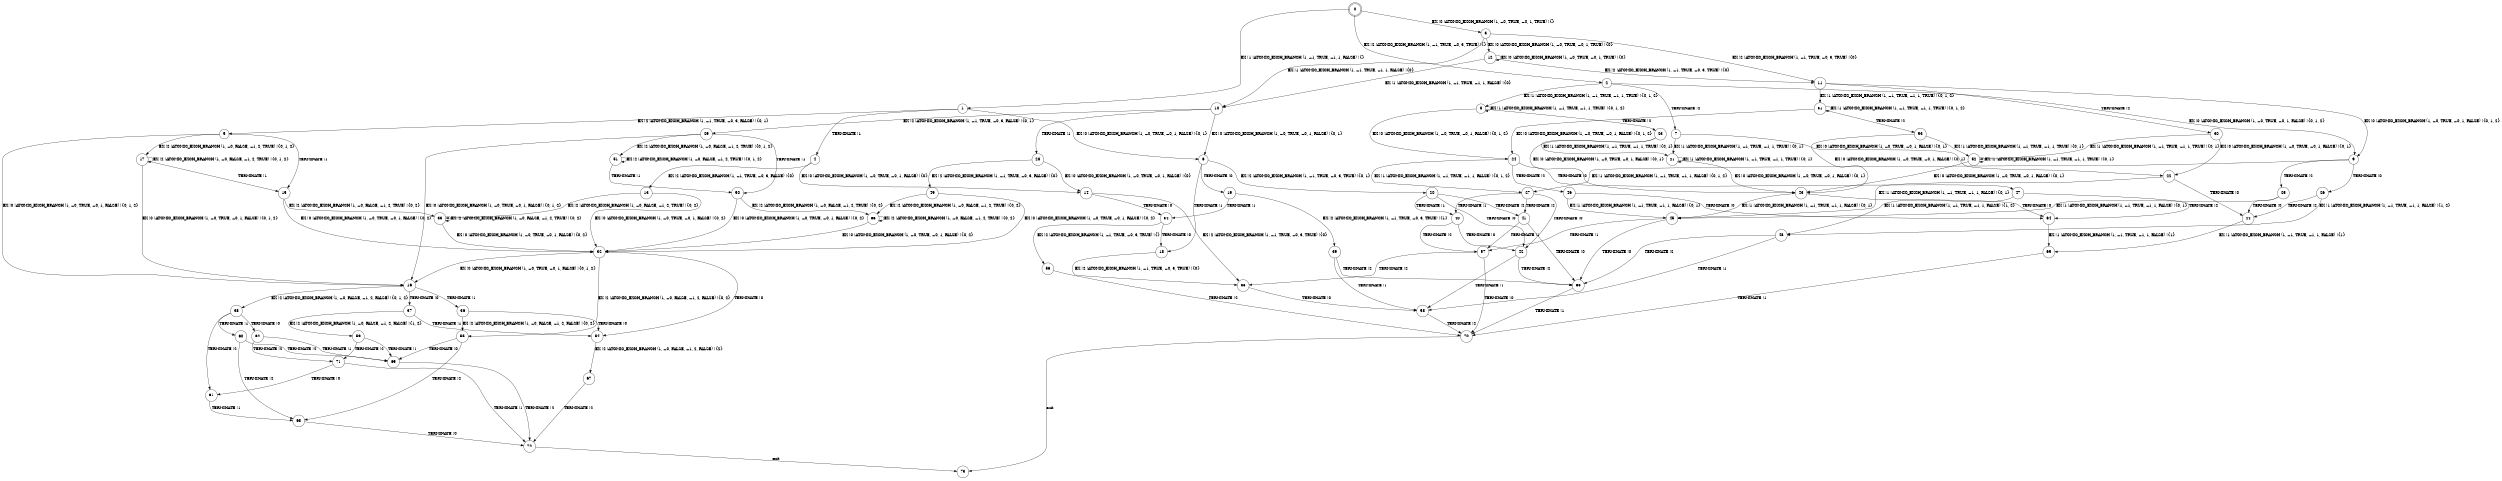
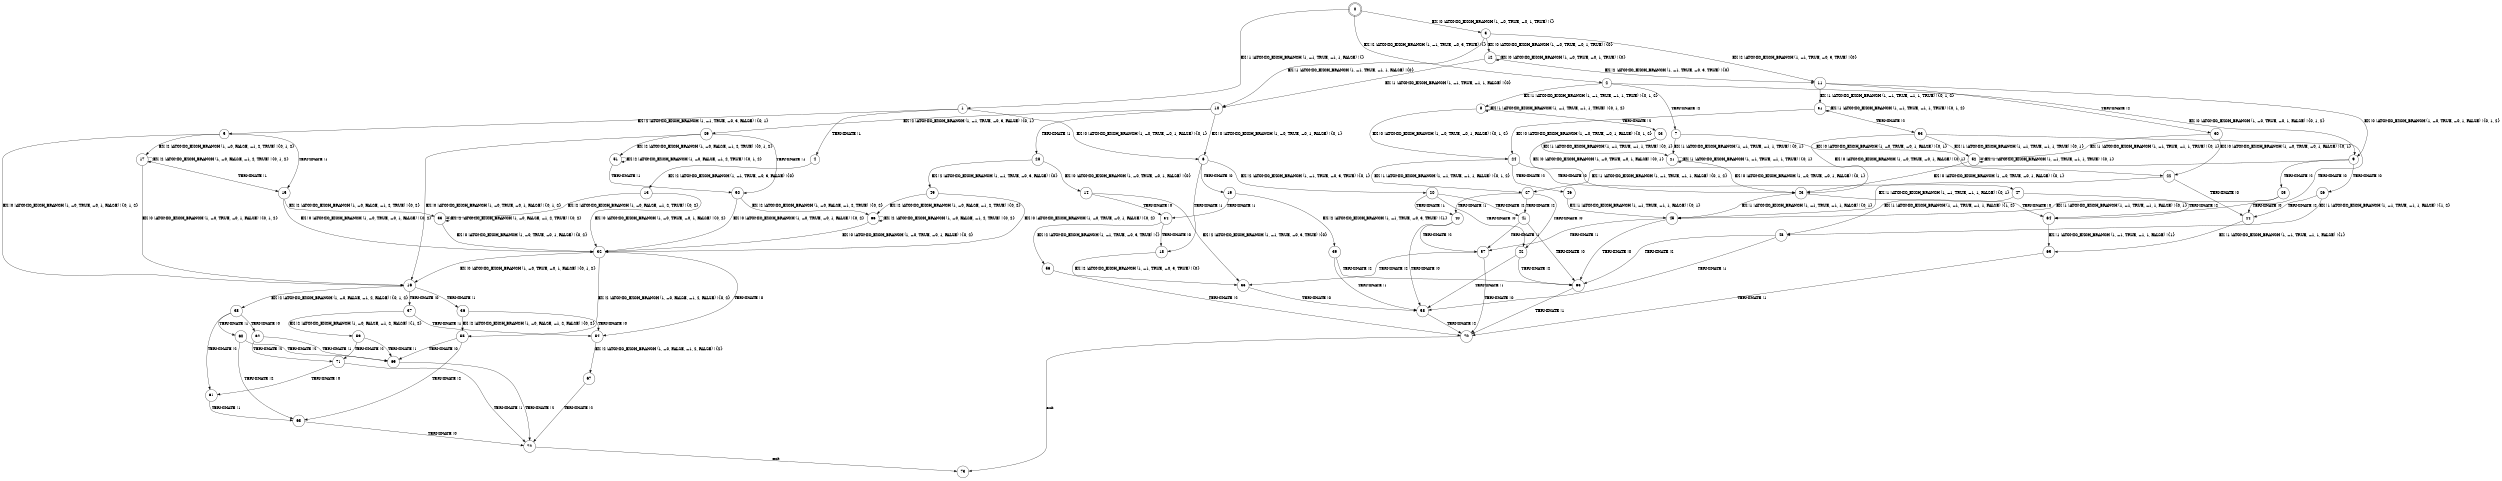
(927, 187) -> none
(1748, 213) -> (2312, 143)
(1480, 246) -> (1410, 248)
